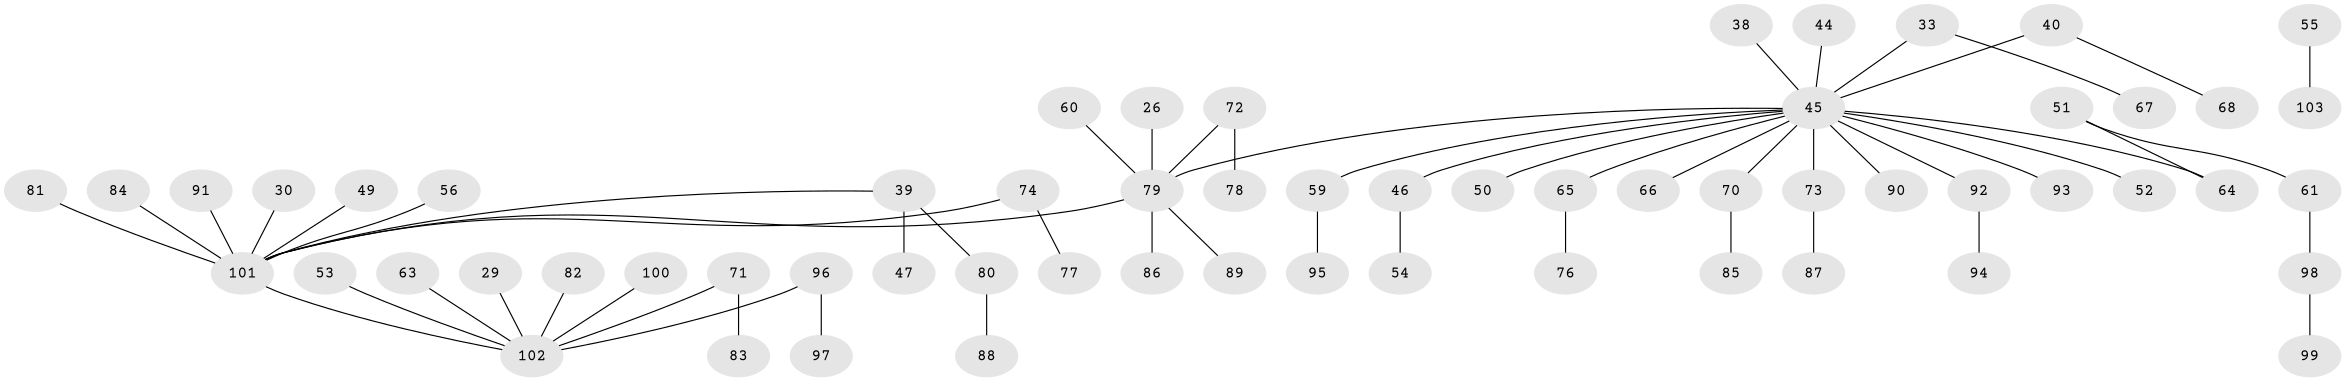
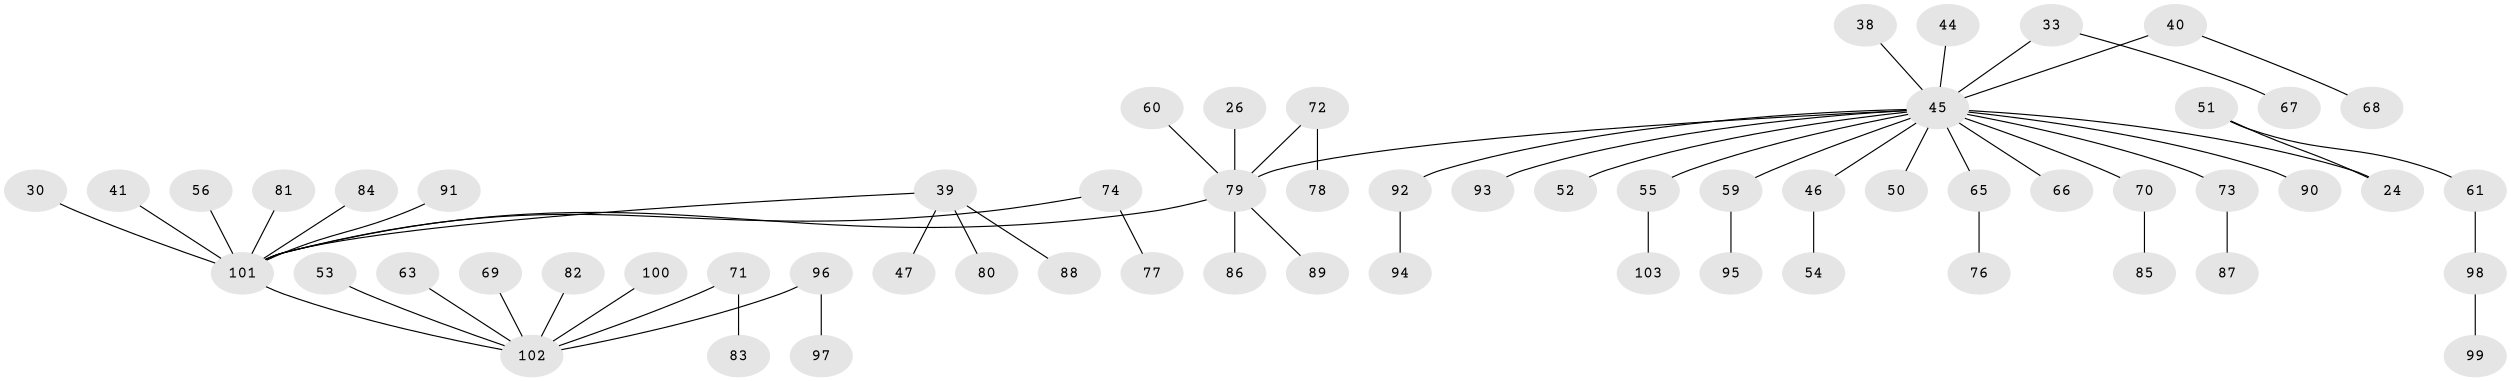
none -> (1789, 141)
(366, 191) -> (118, 191)
(2227, 191) -> (2393, 191)
(490, 273) -> (490, 273)
(987, 315) -> (1007, 232)
